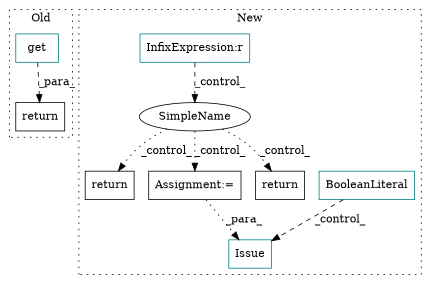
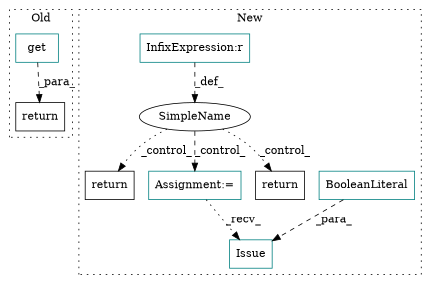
(220, 82) -> (209, 82)
(195, 147) -> (195, 147)
(195, 185) -> (195, 185)
(244, 220) -> (243, 220)
(340, 220) -> (334, 220)
